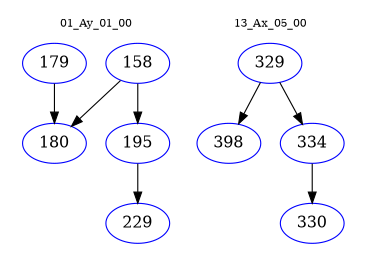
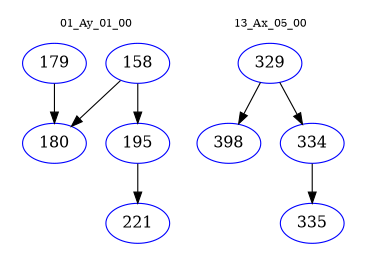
(138, 223) -> (138, 223)
(312, 223) -> (312, 223)
